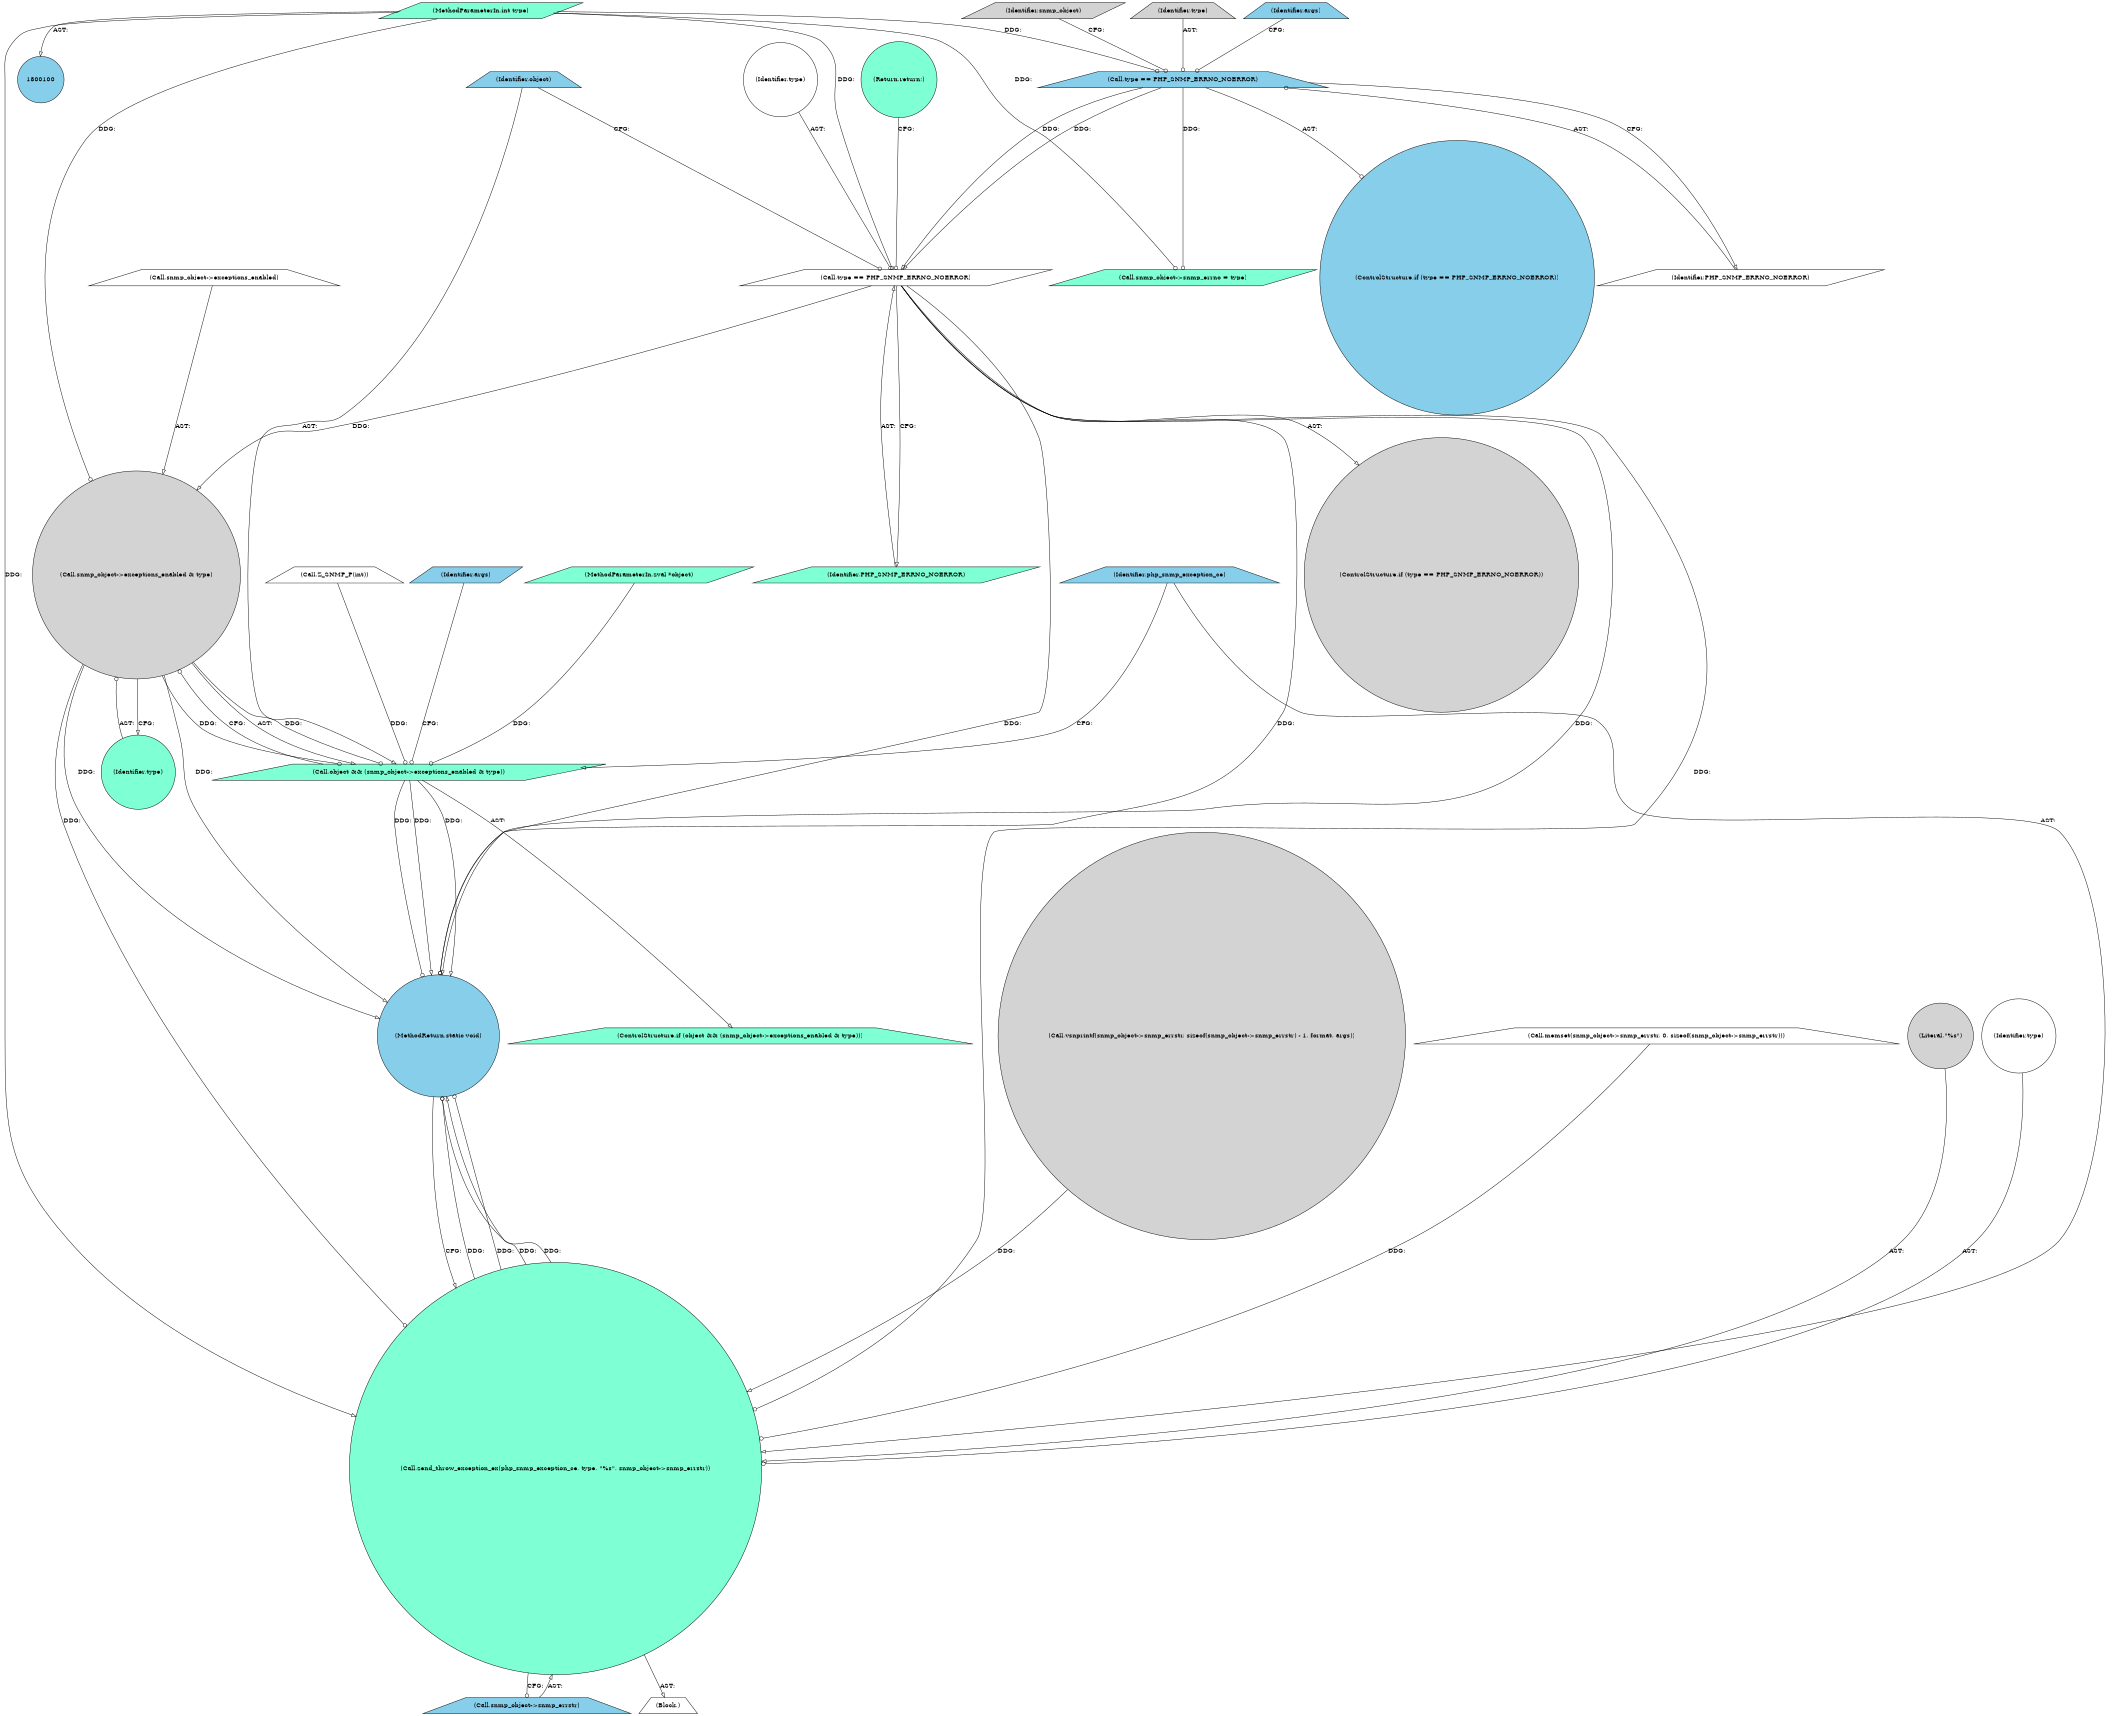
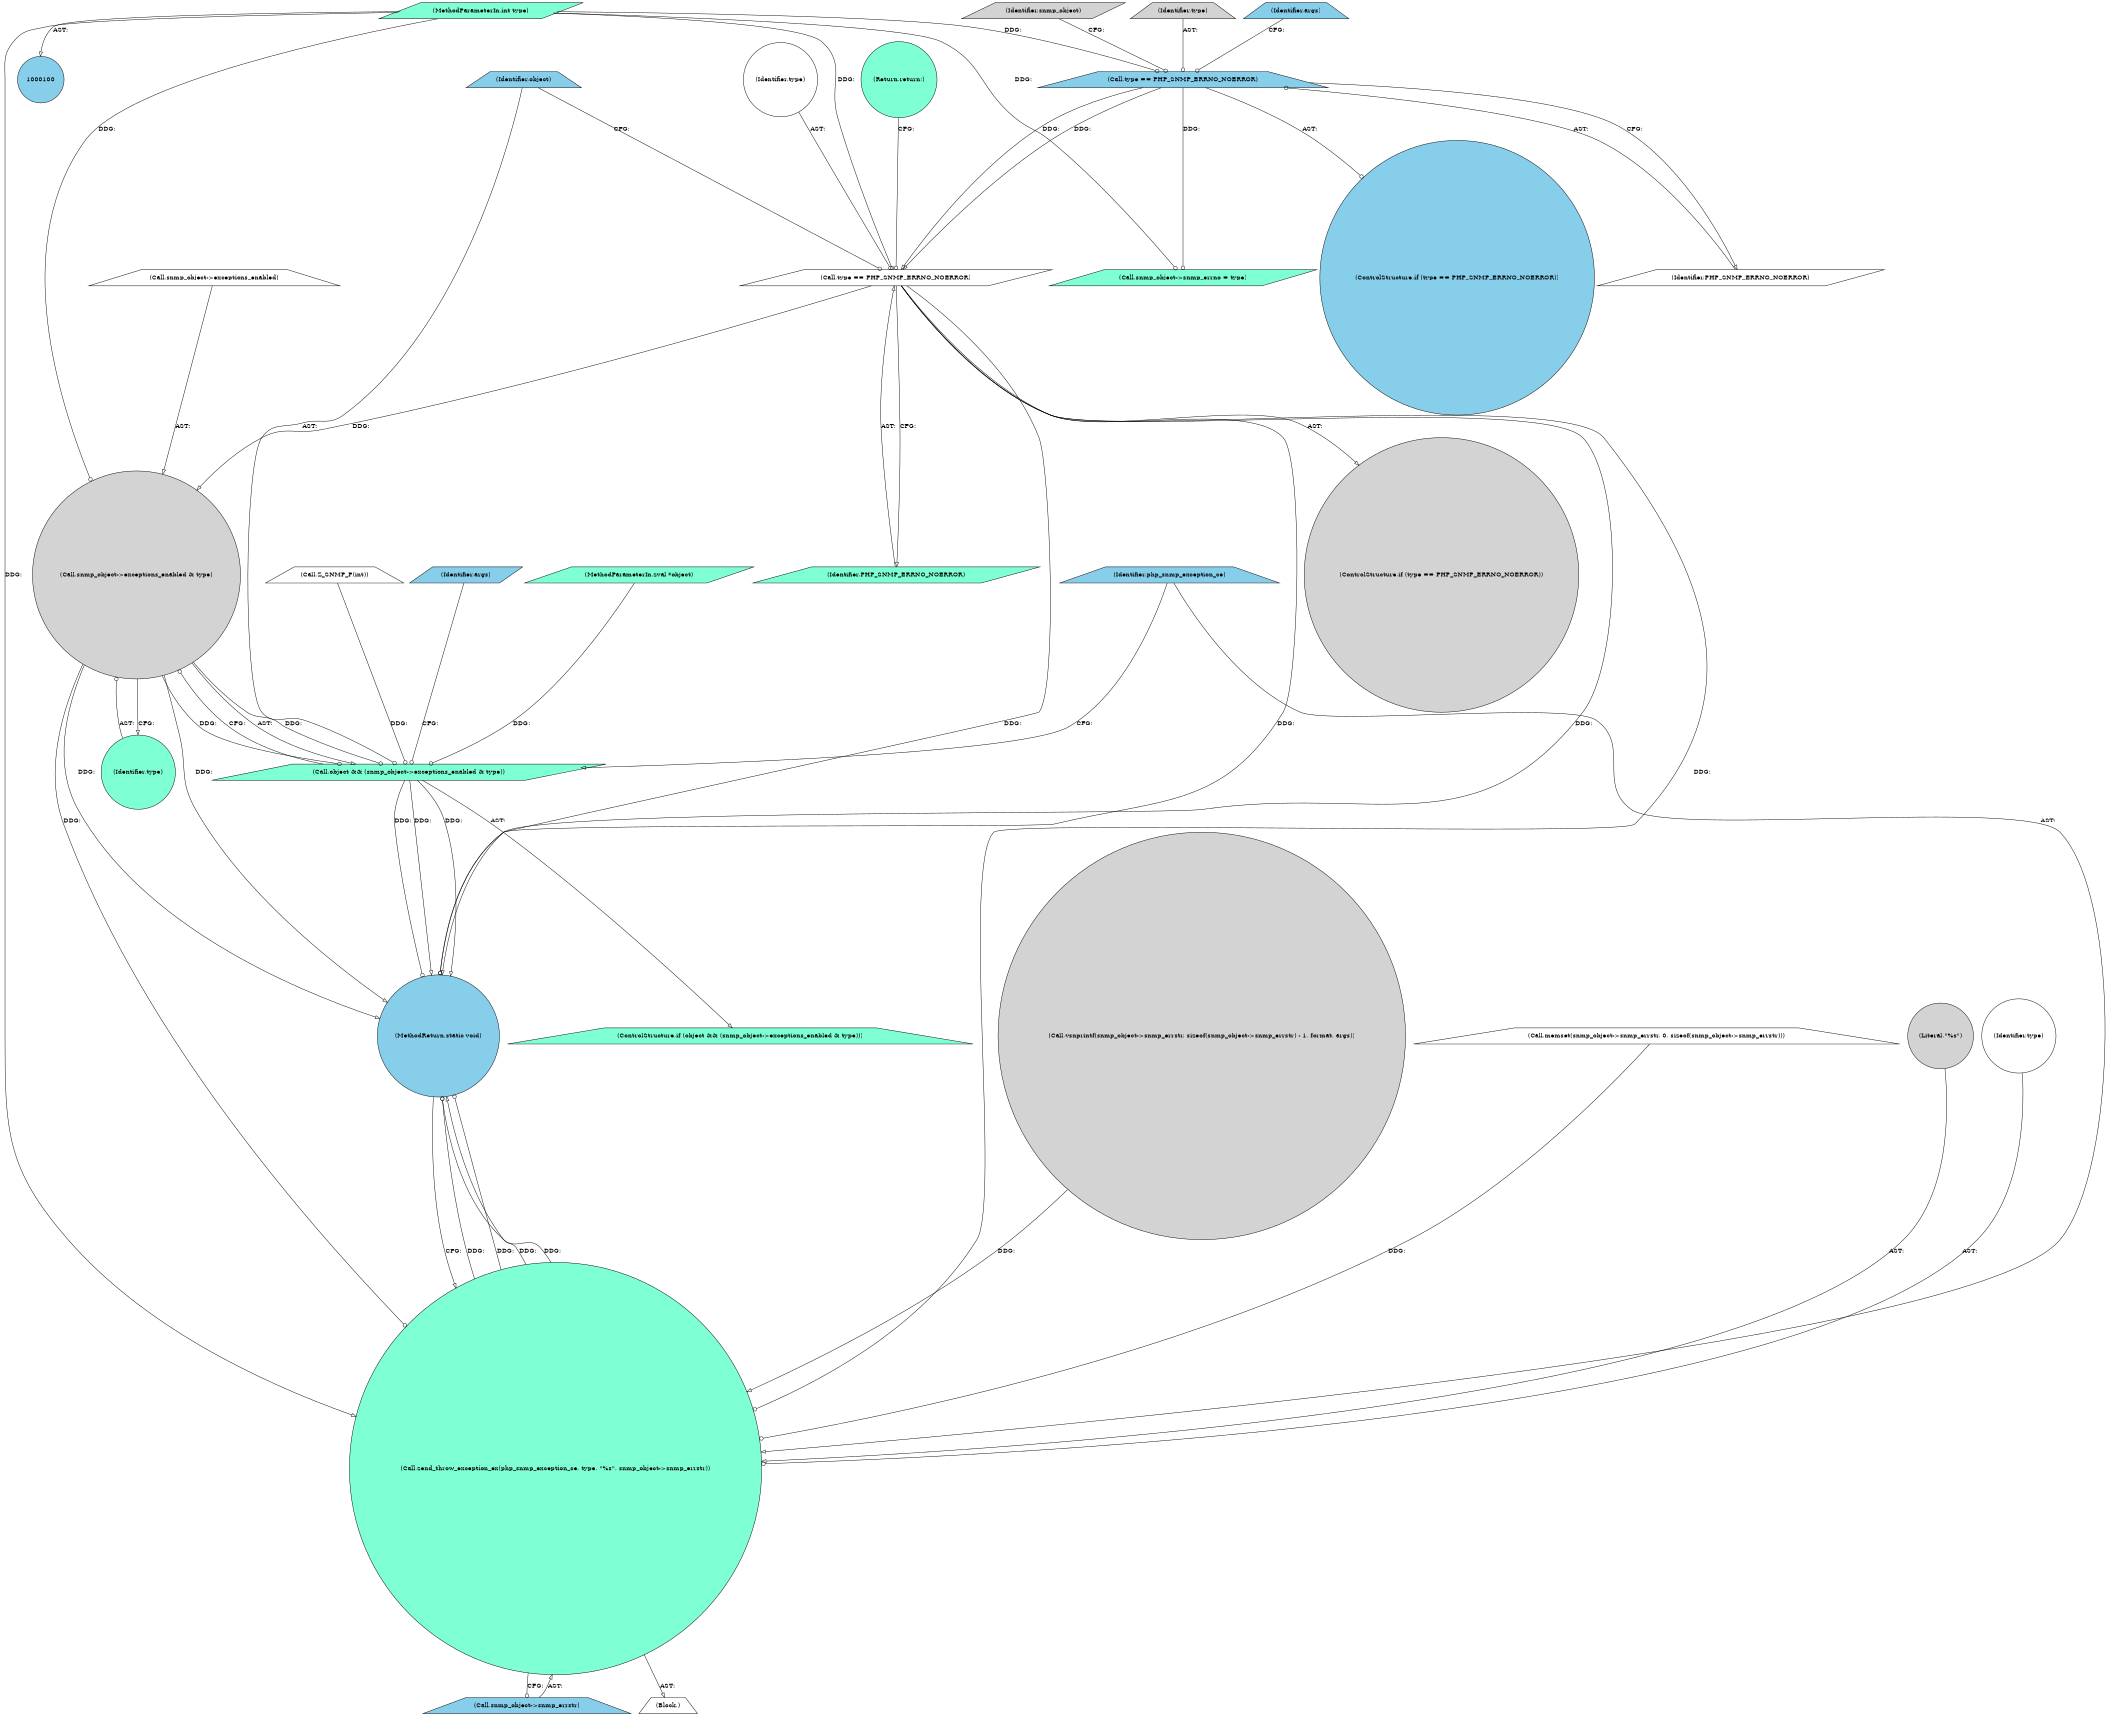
(41, 80) -> (41, 80)
(281, 426) -> (281, 426)
